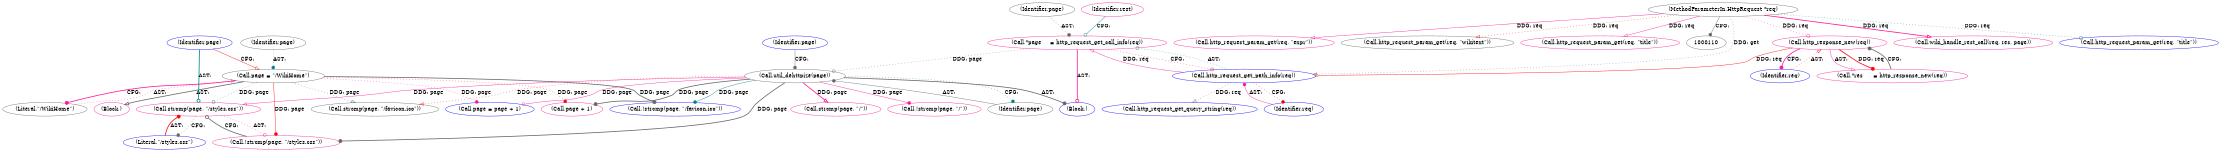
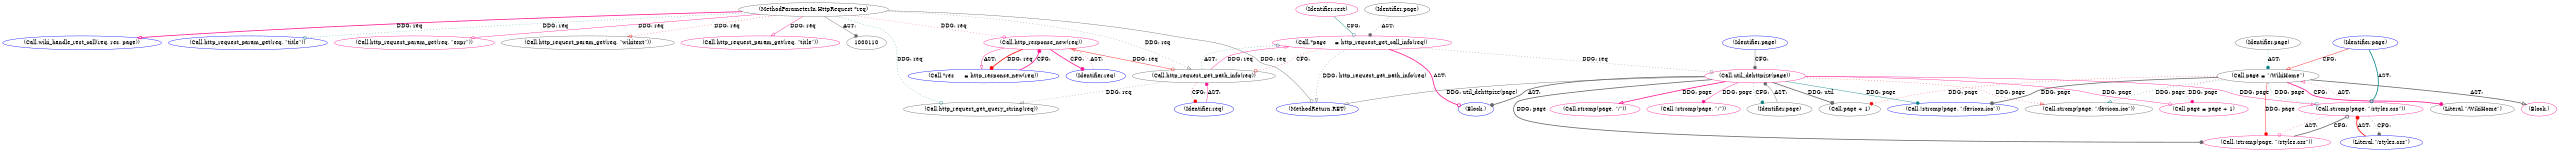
(1723, 26) -> (851, 26)
(1747, 43) -> (1158, 43)
(1973, 43) -> (82, 43)
none -> (897, 51)
(1884, 56) -> (1031, 63)
(968, 59) -> (1595, 59)
(795, 76) -> (1755, 76)
(1244, 76) -> (1204, 76)
(1892, 76) -> (984, 76)
(694, 93) -> (1821, 93)
(490, 109) -> (2204, 109)
(572, 109) -> (1850, 109)
(1180, 109) -> (981, 109)
none -> (1317, 109)
